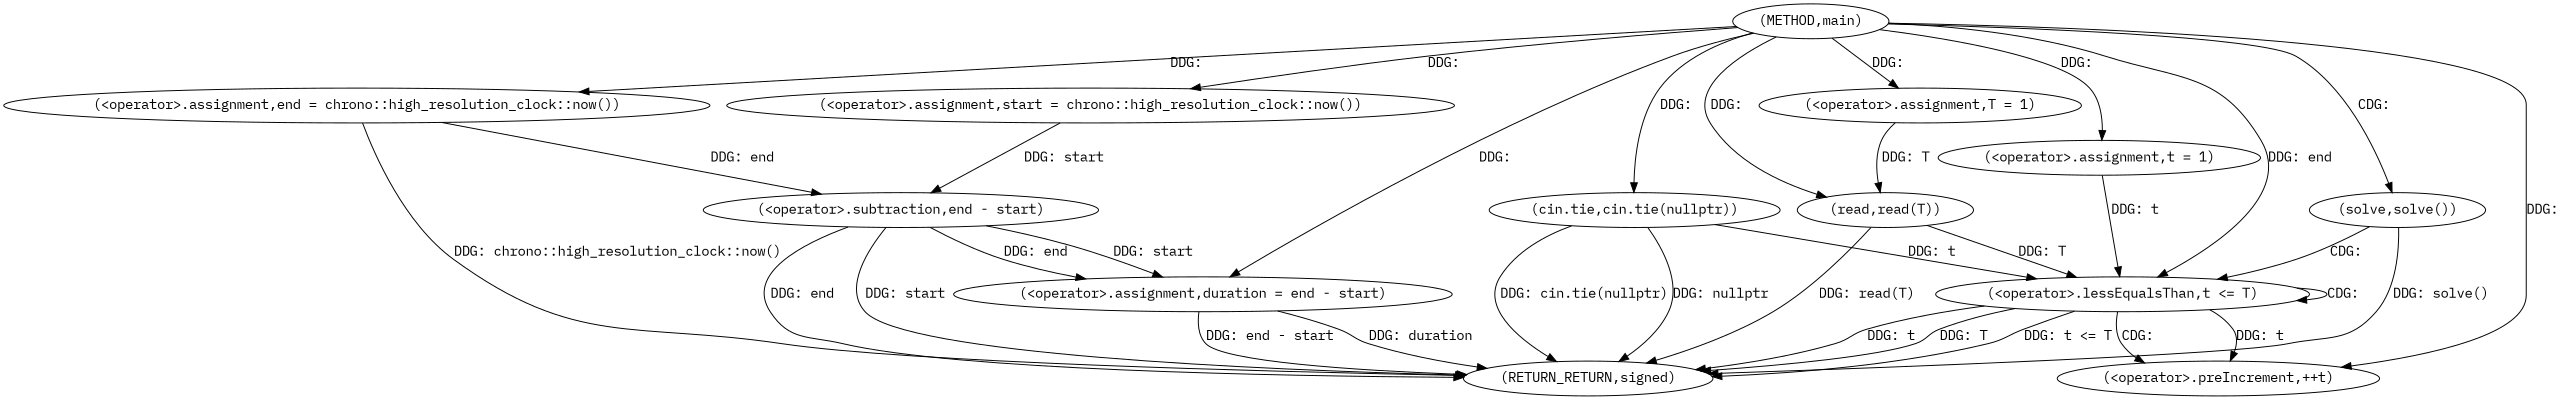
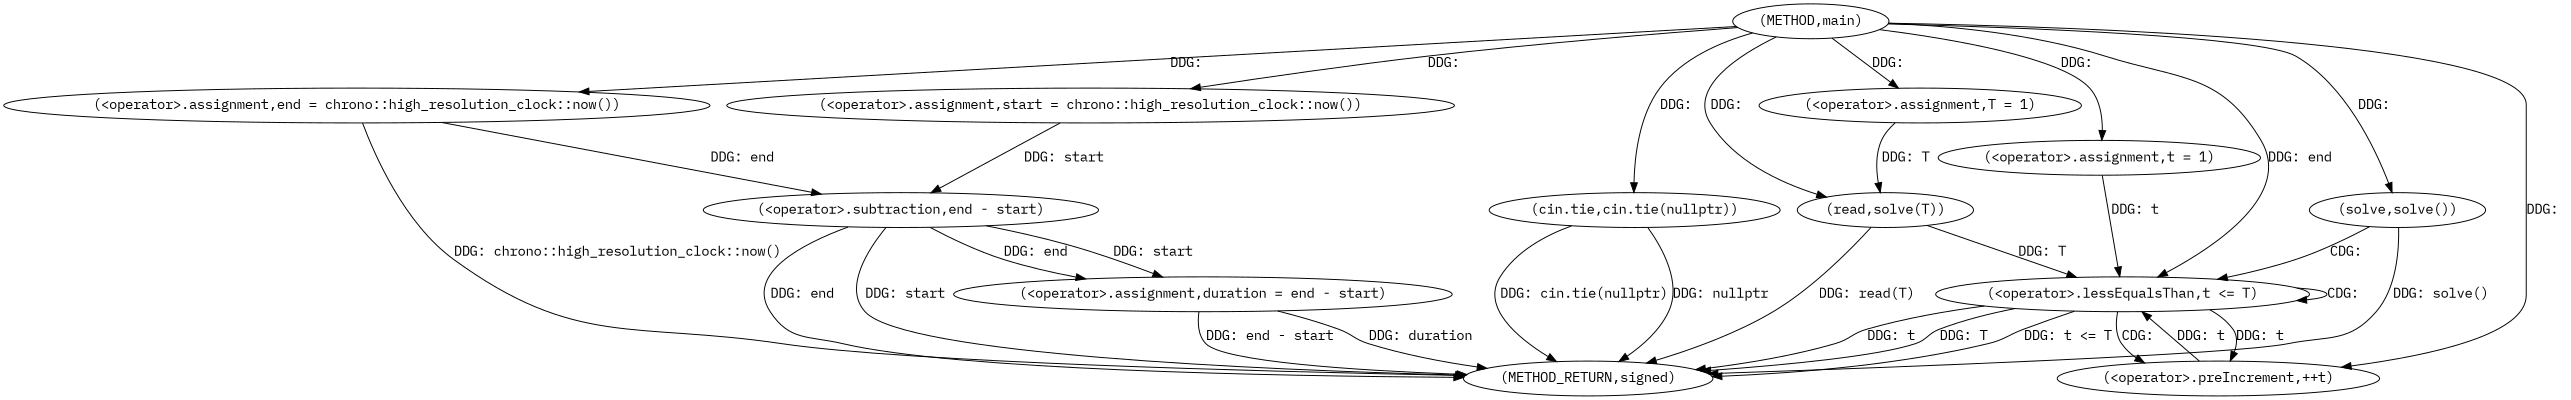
(2378, 106) -> (2378, 106)
(1489, 136) -> none
(1885, 210) -> (1885, 210)
(1871, 251) -> (2174, 340)
(1588, 379) -> (1588, 379)
